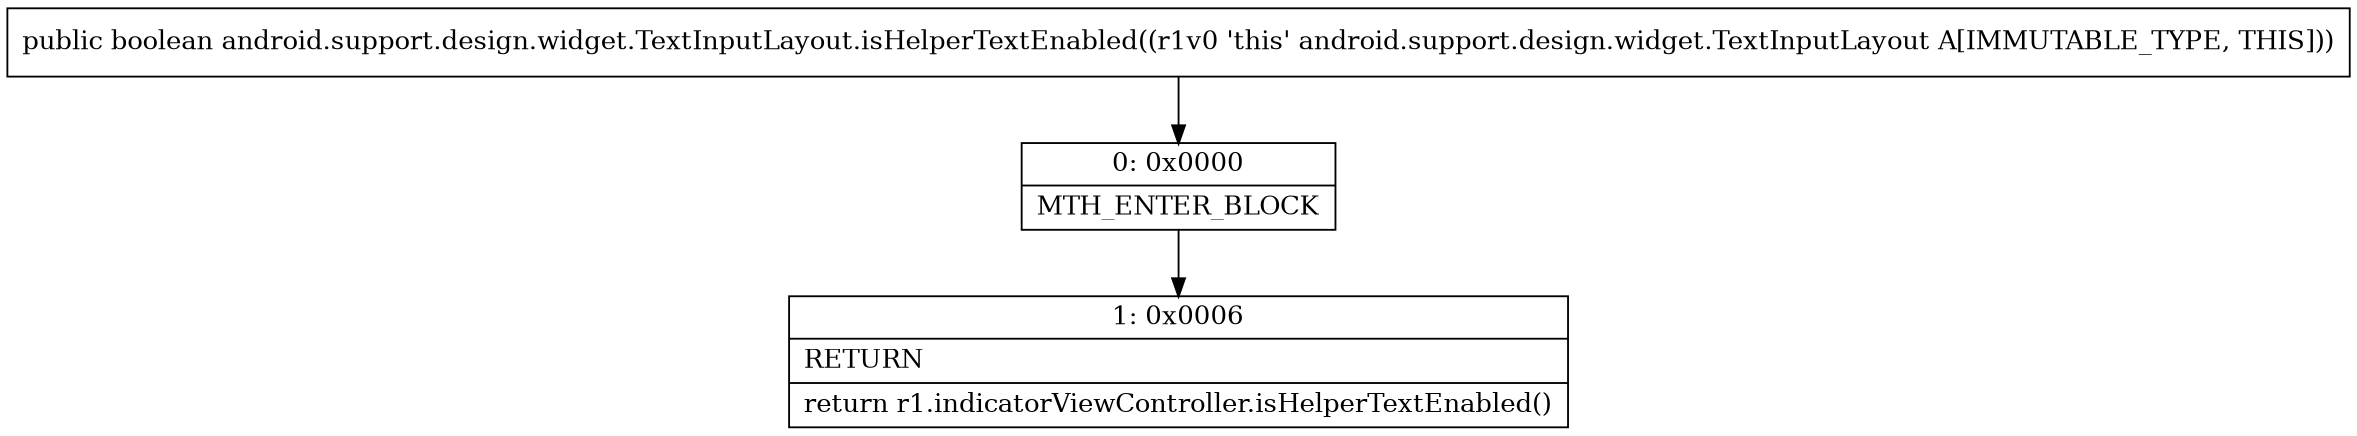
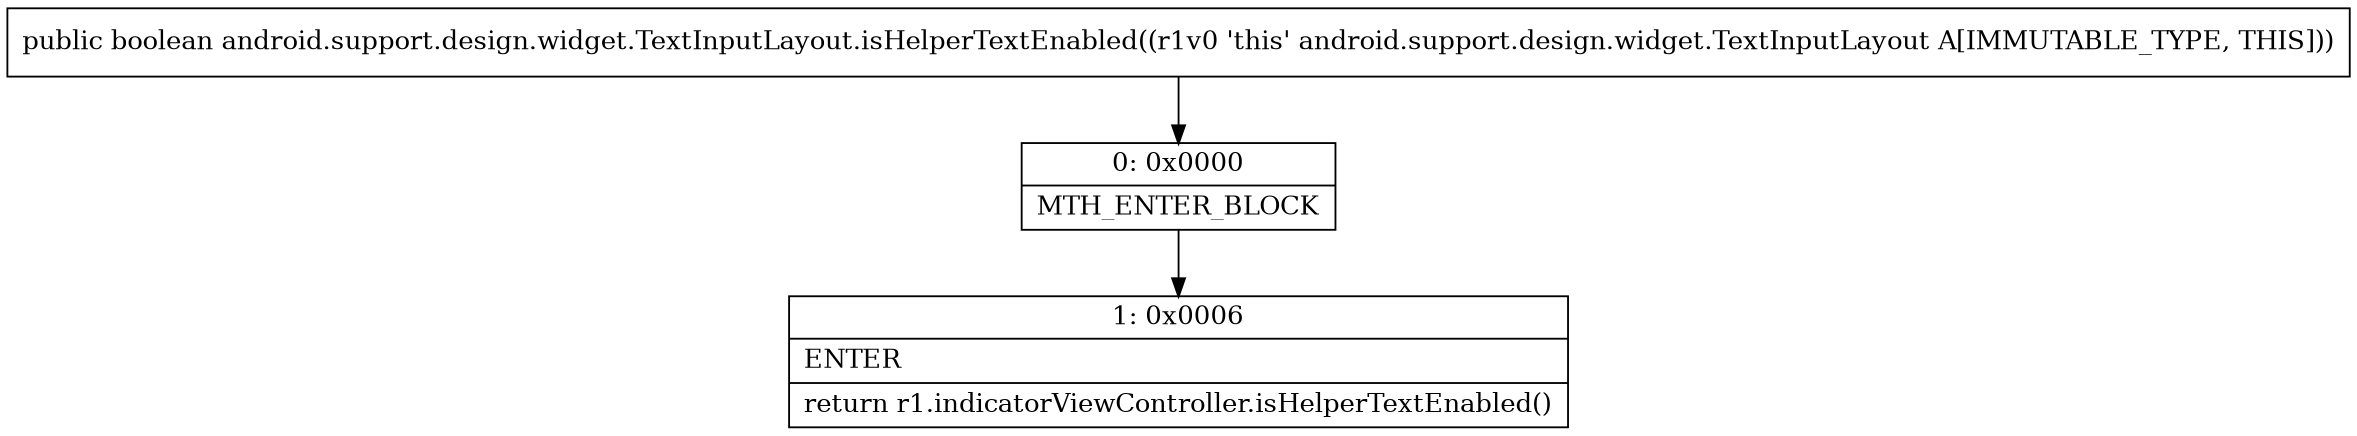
(864, 360) -> (853, 360)
